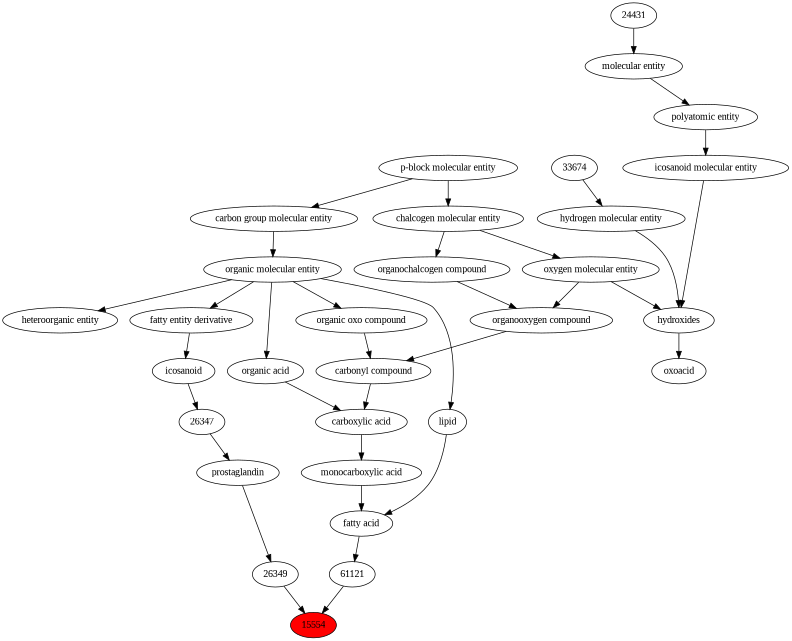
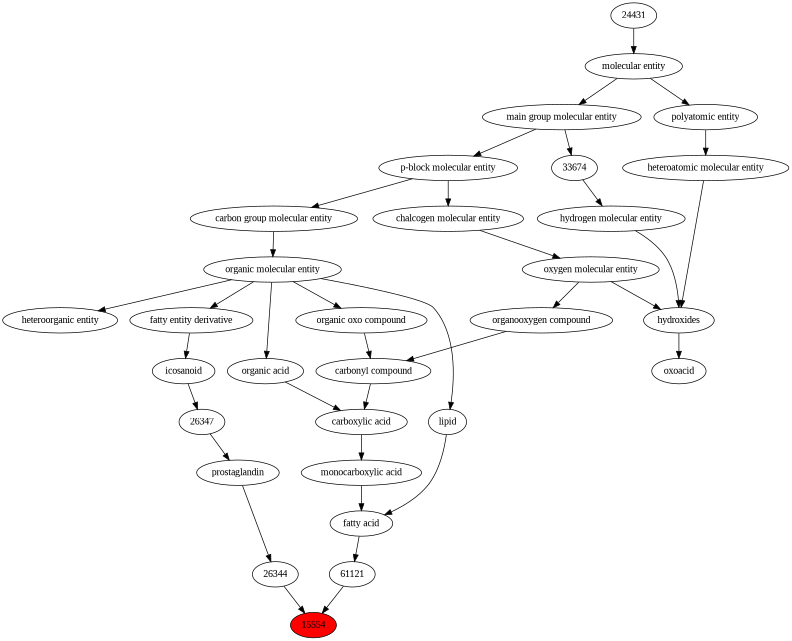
none -> (562, 117)
(706, 168) -> (706, 168)
(432, 270) -> none
(275, 574) -> (275, 574)
